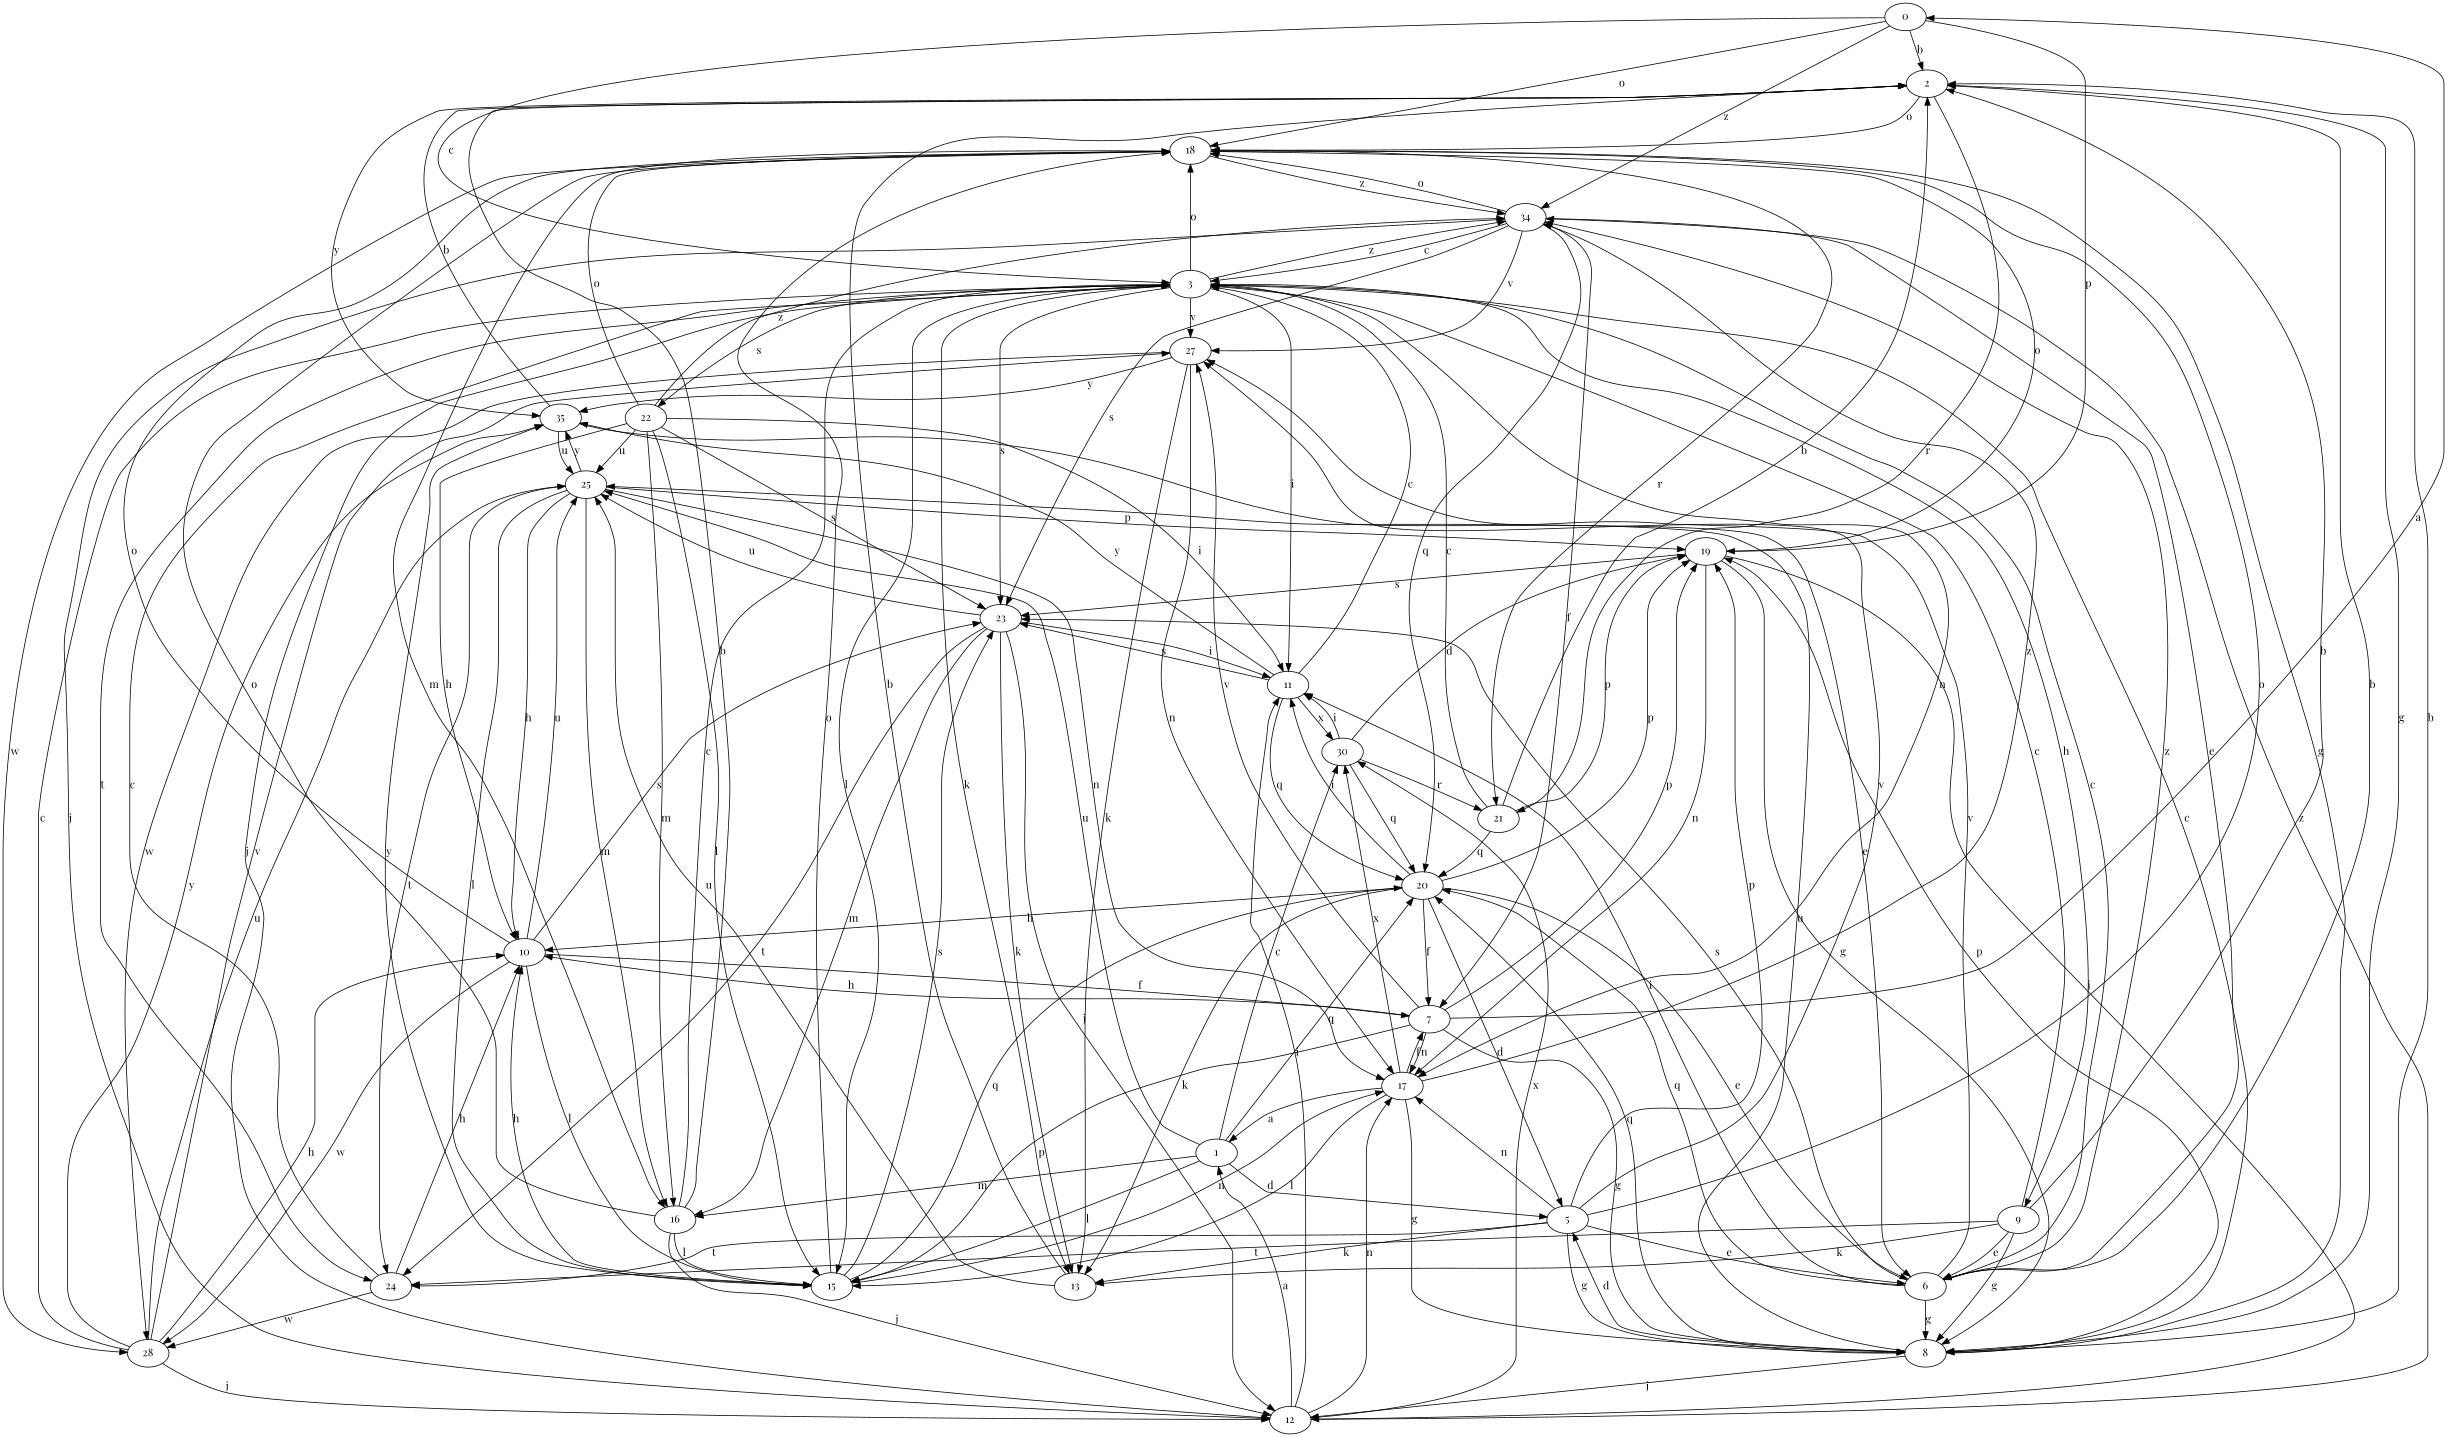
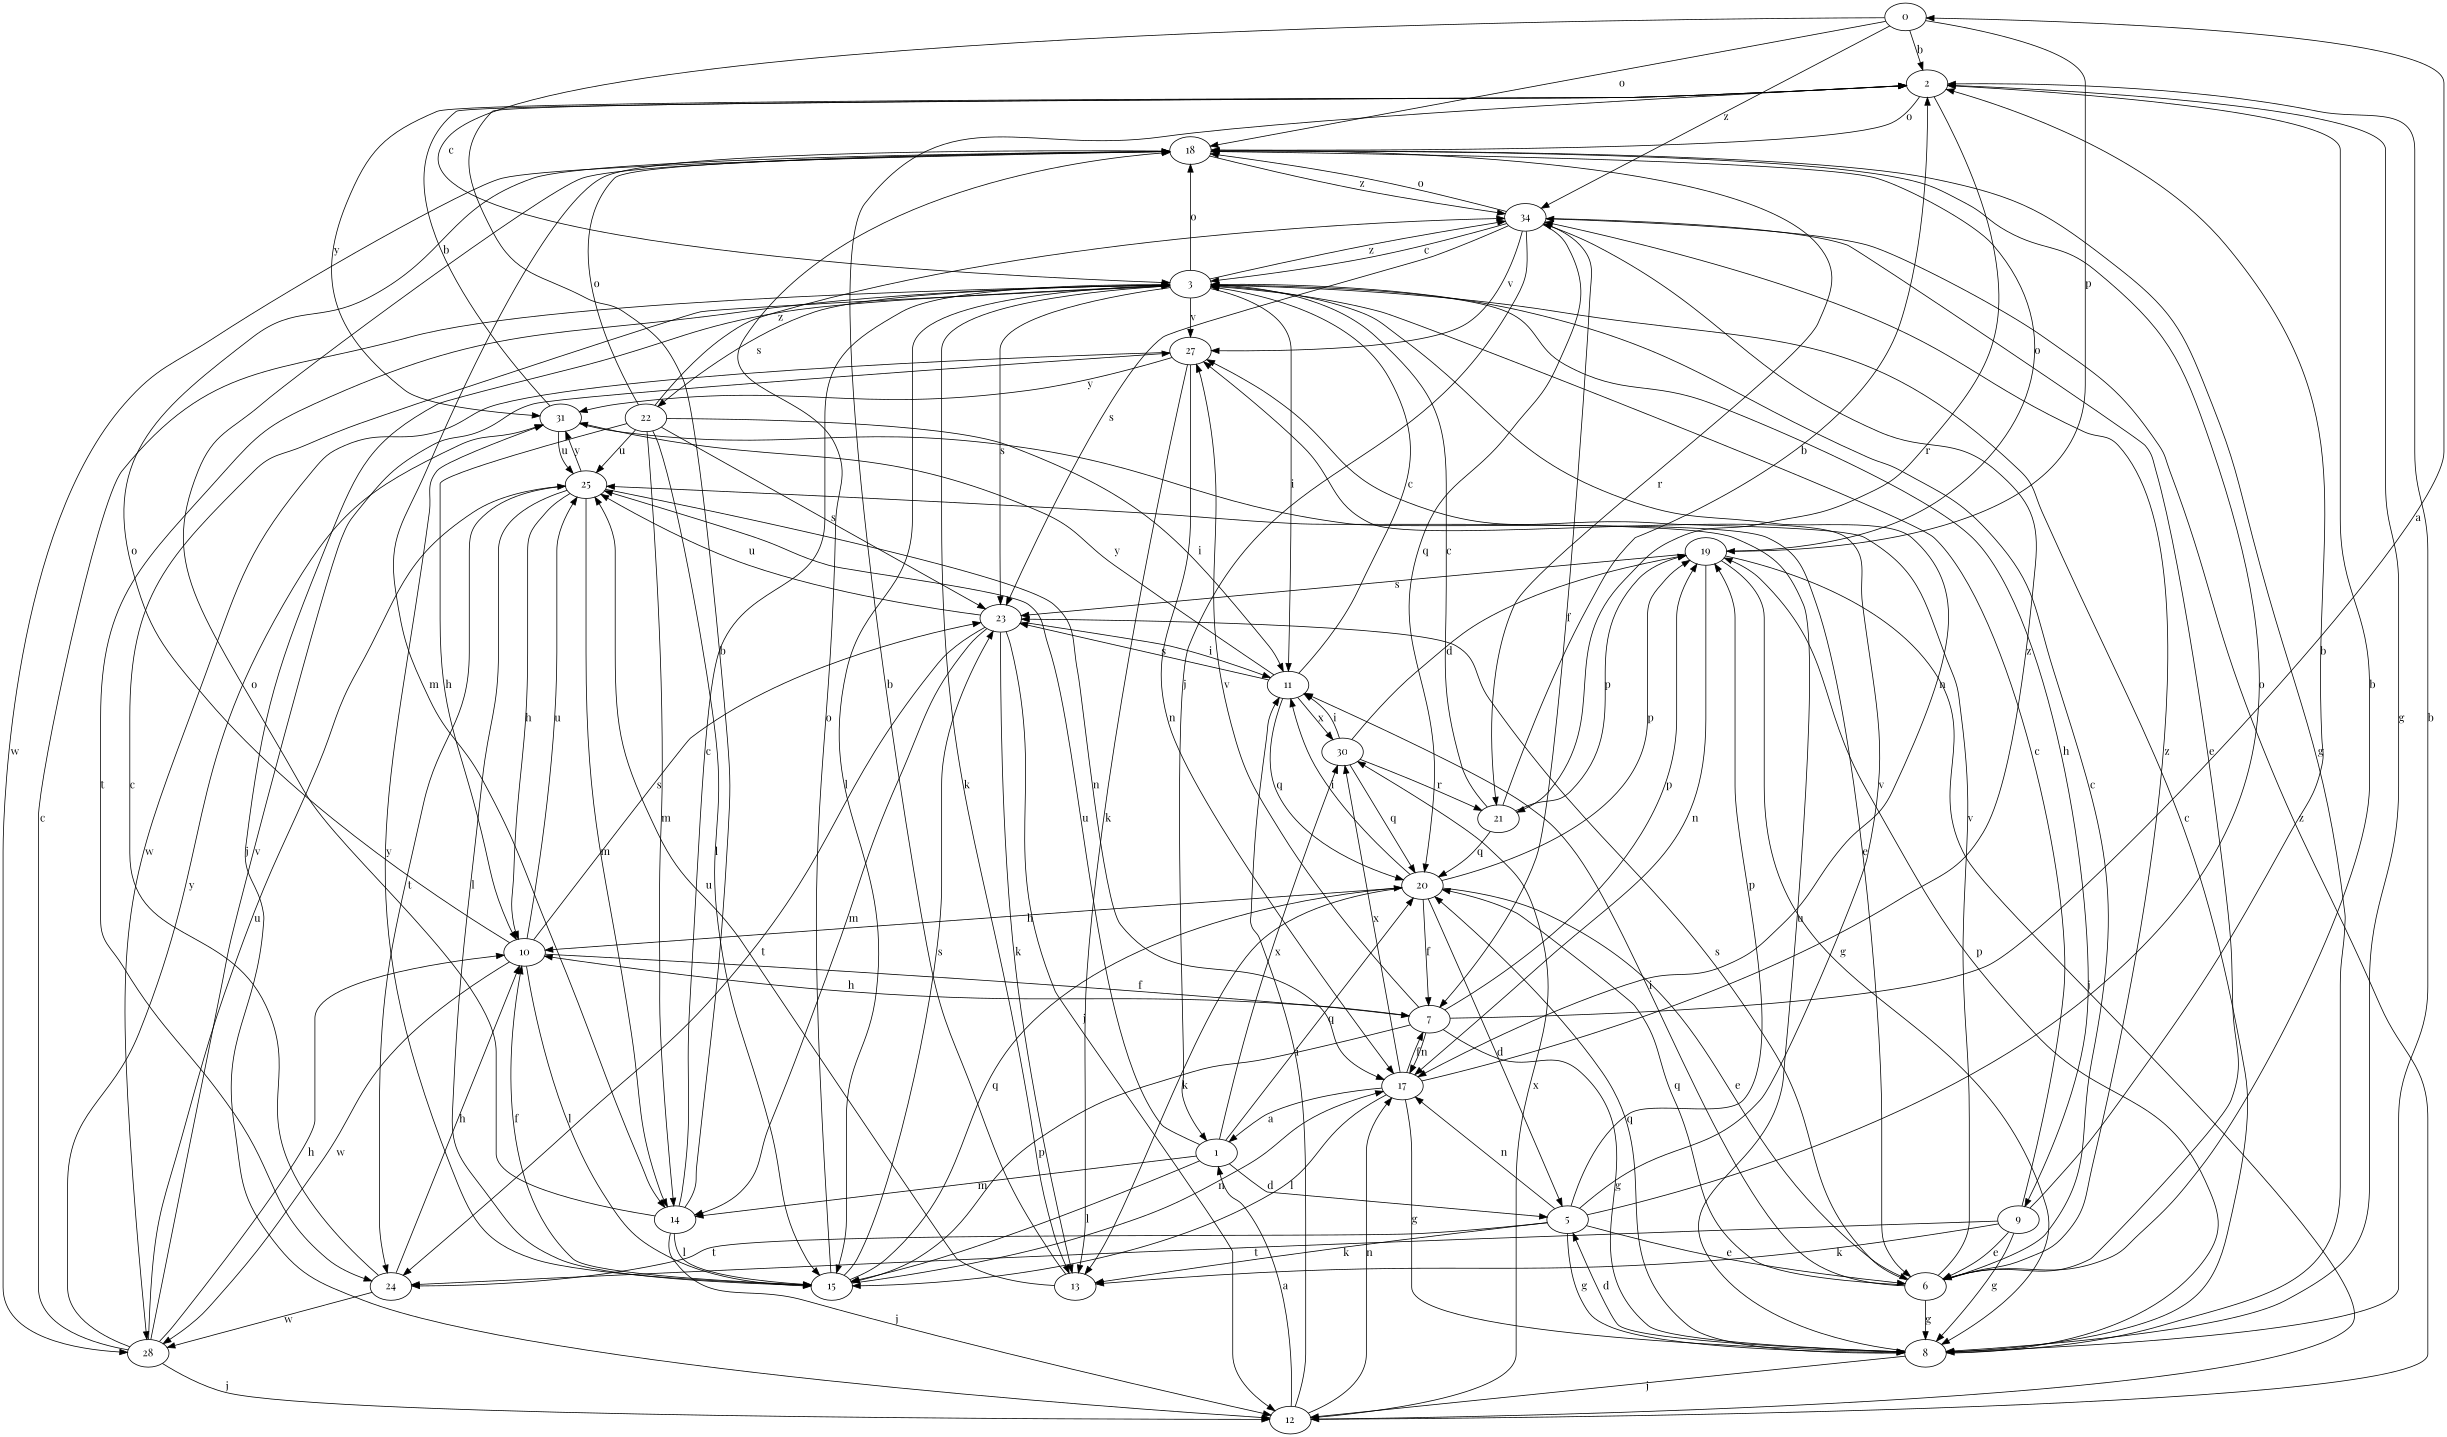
(561, 418) -> (561, 418)
(1141, 525) -> none
(66, 697) -> (1191, 643)
(1278, 952) -> (1278, 952)
(517, 1119) -> (517, 1119)
(675, 1220) -> (675, 1220)
